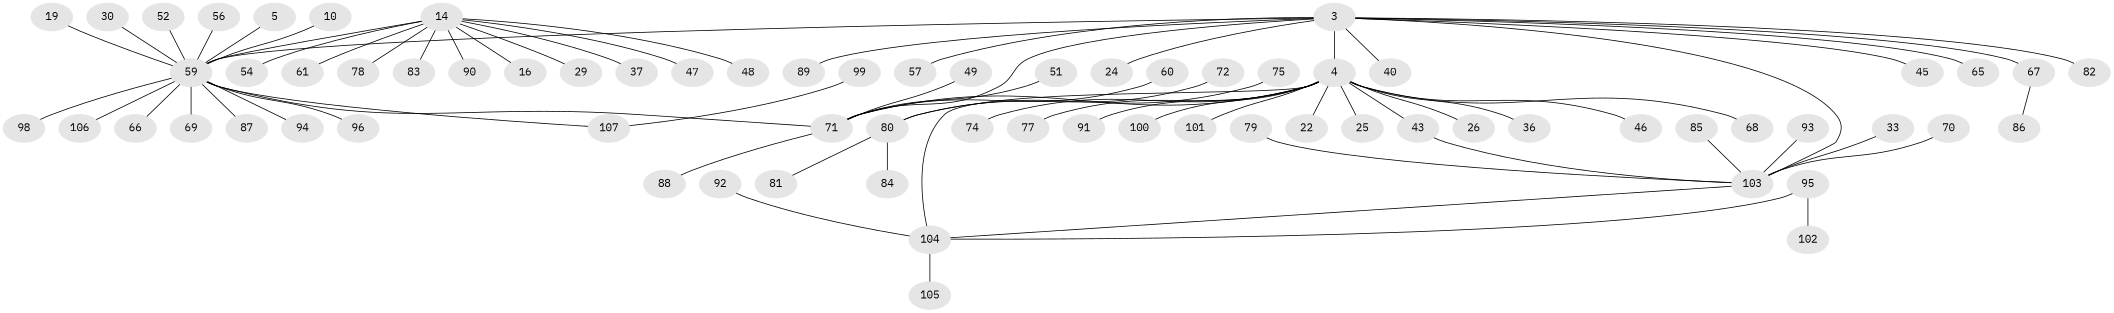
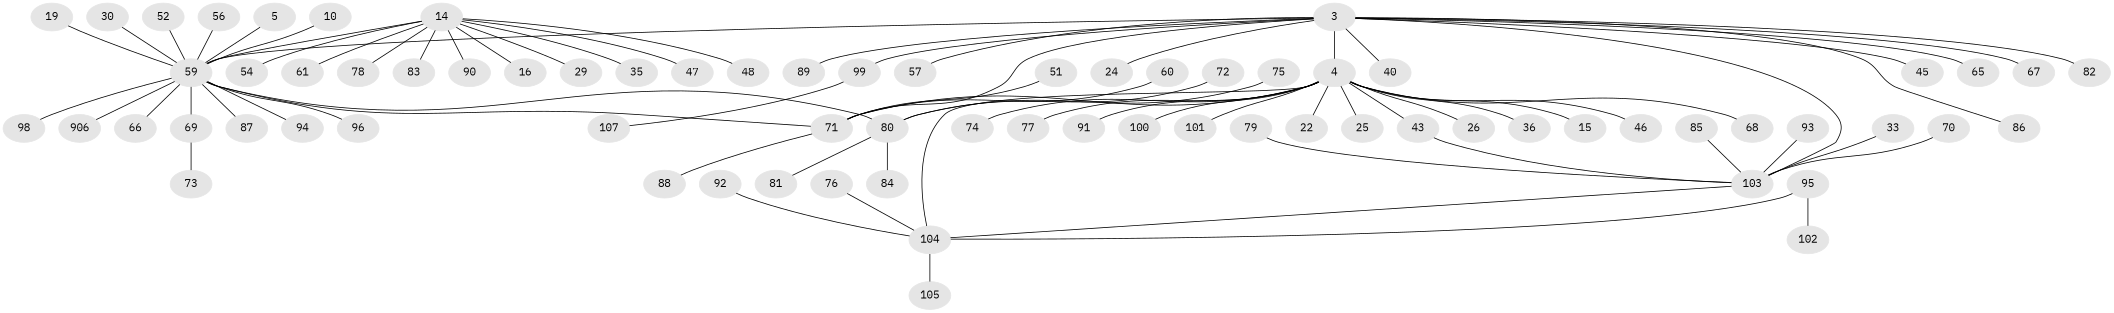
none -> (983, 43)
(637, 73) -> (637, 73)
(971, 73) -> none
(2026, 101) -> (1687, 29)
(463, 117) -> (539, 101)
(80, 128) -> (80, 128)
none -> (1585, 128)
none -> (191, 184)
none -> (832, 184)
